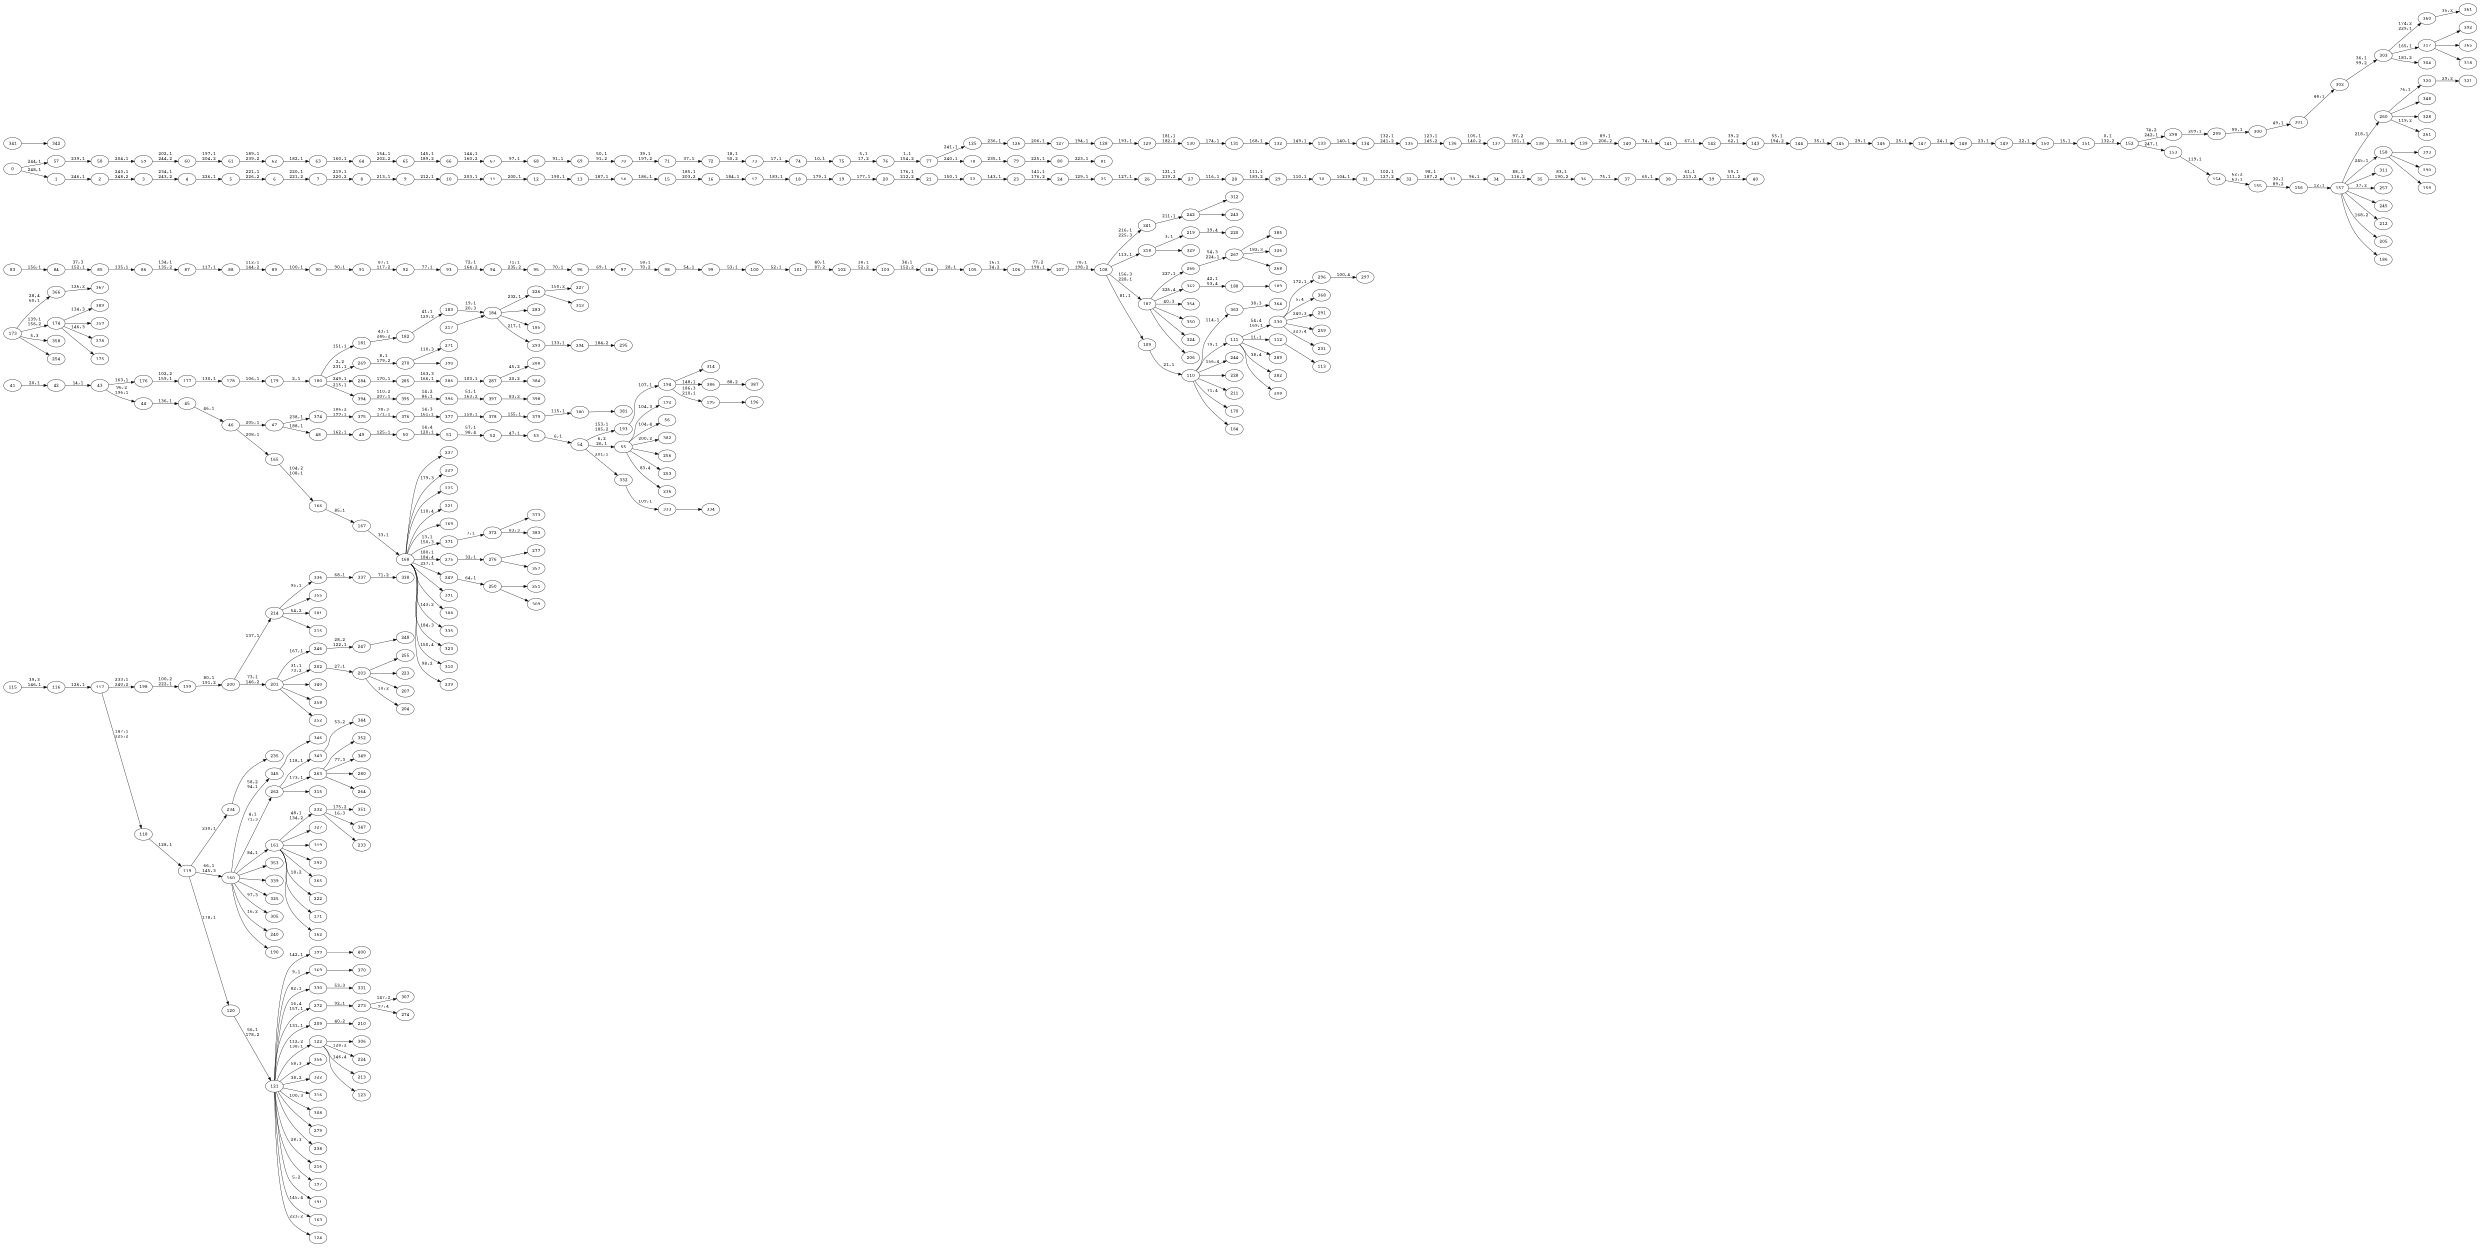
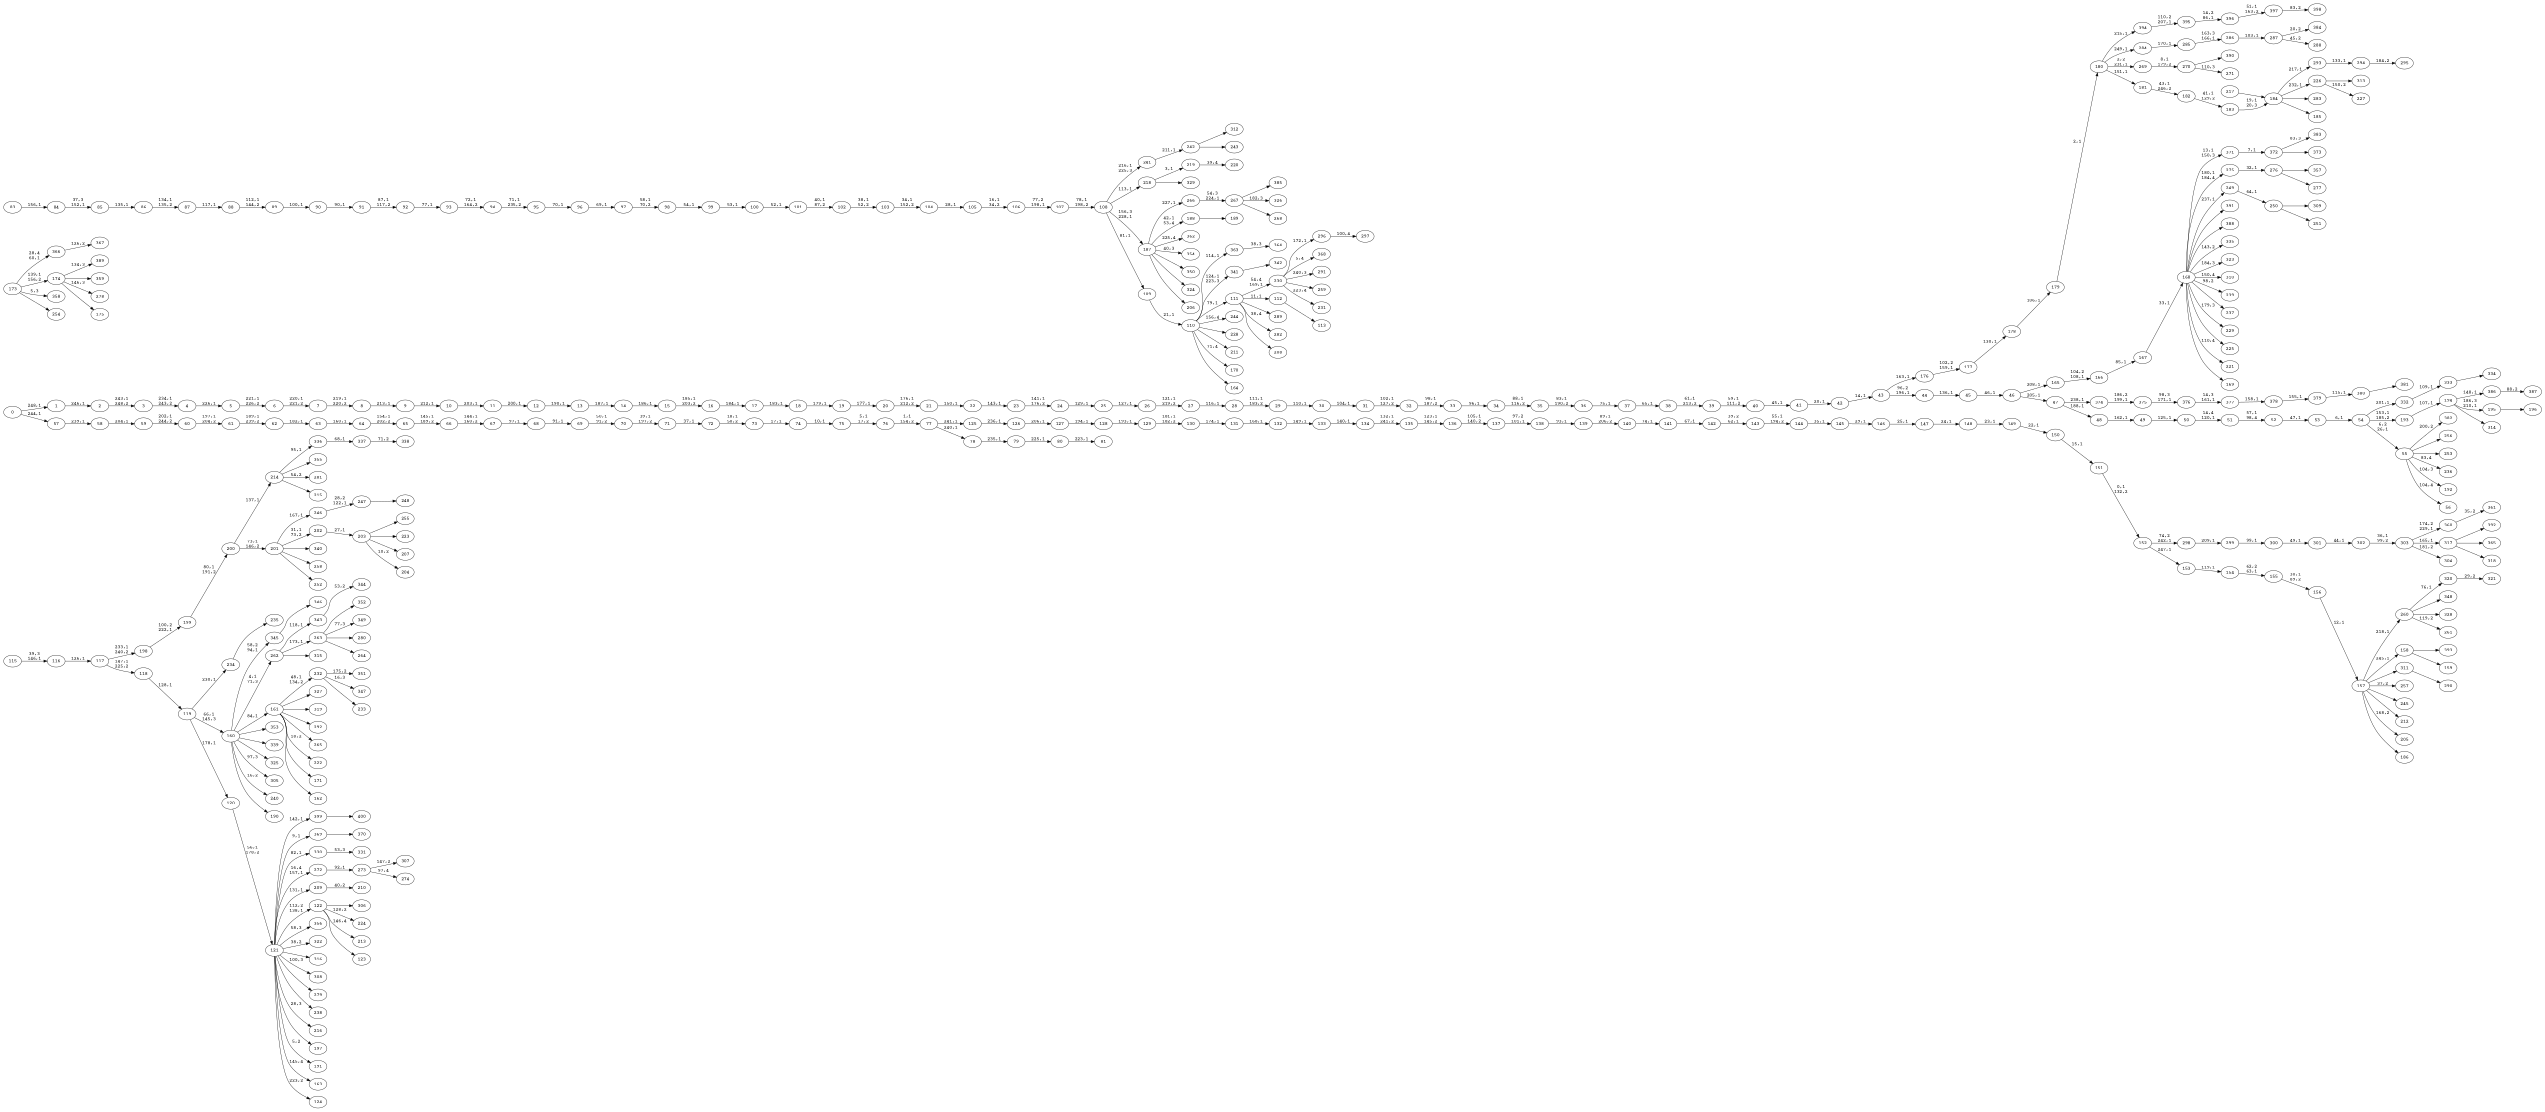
(2404, 161) -> (2425, 676)
(1211, 286) -> (1165, 232)
none -> (1207, 297)
none -> (1775, 406)
